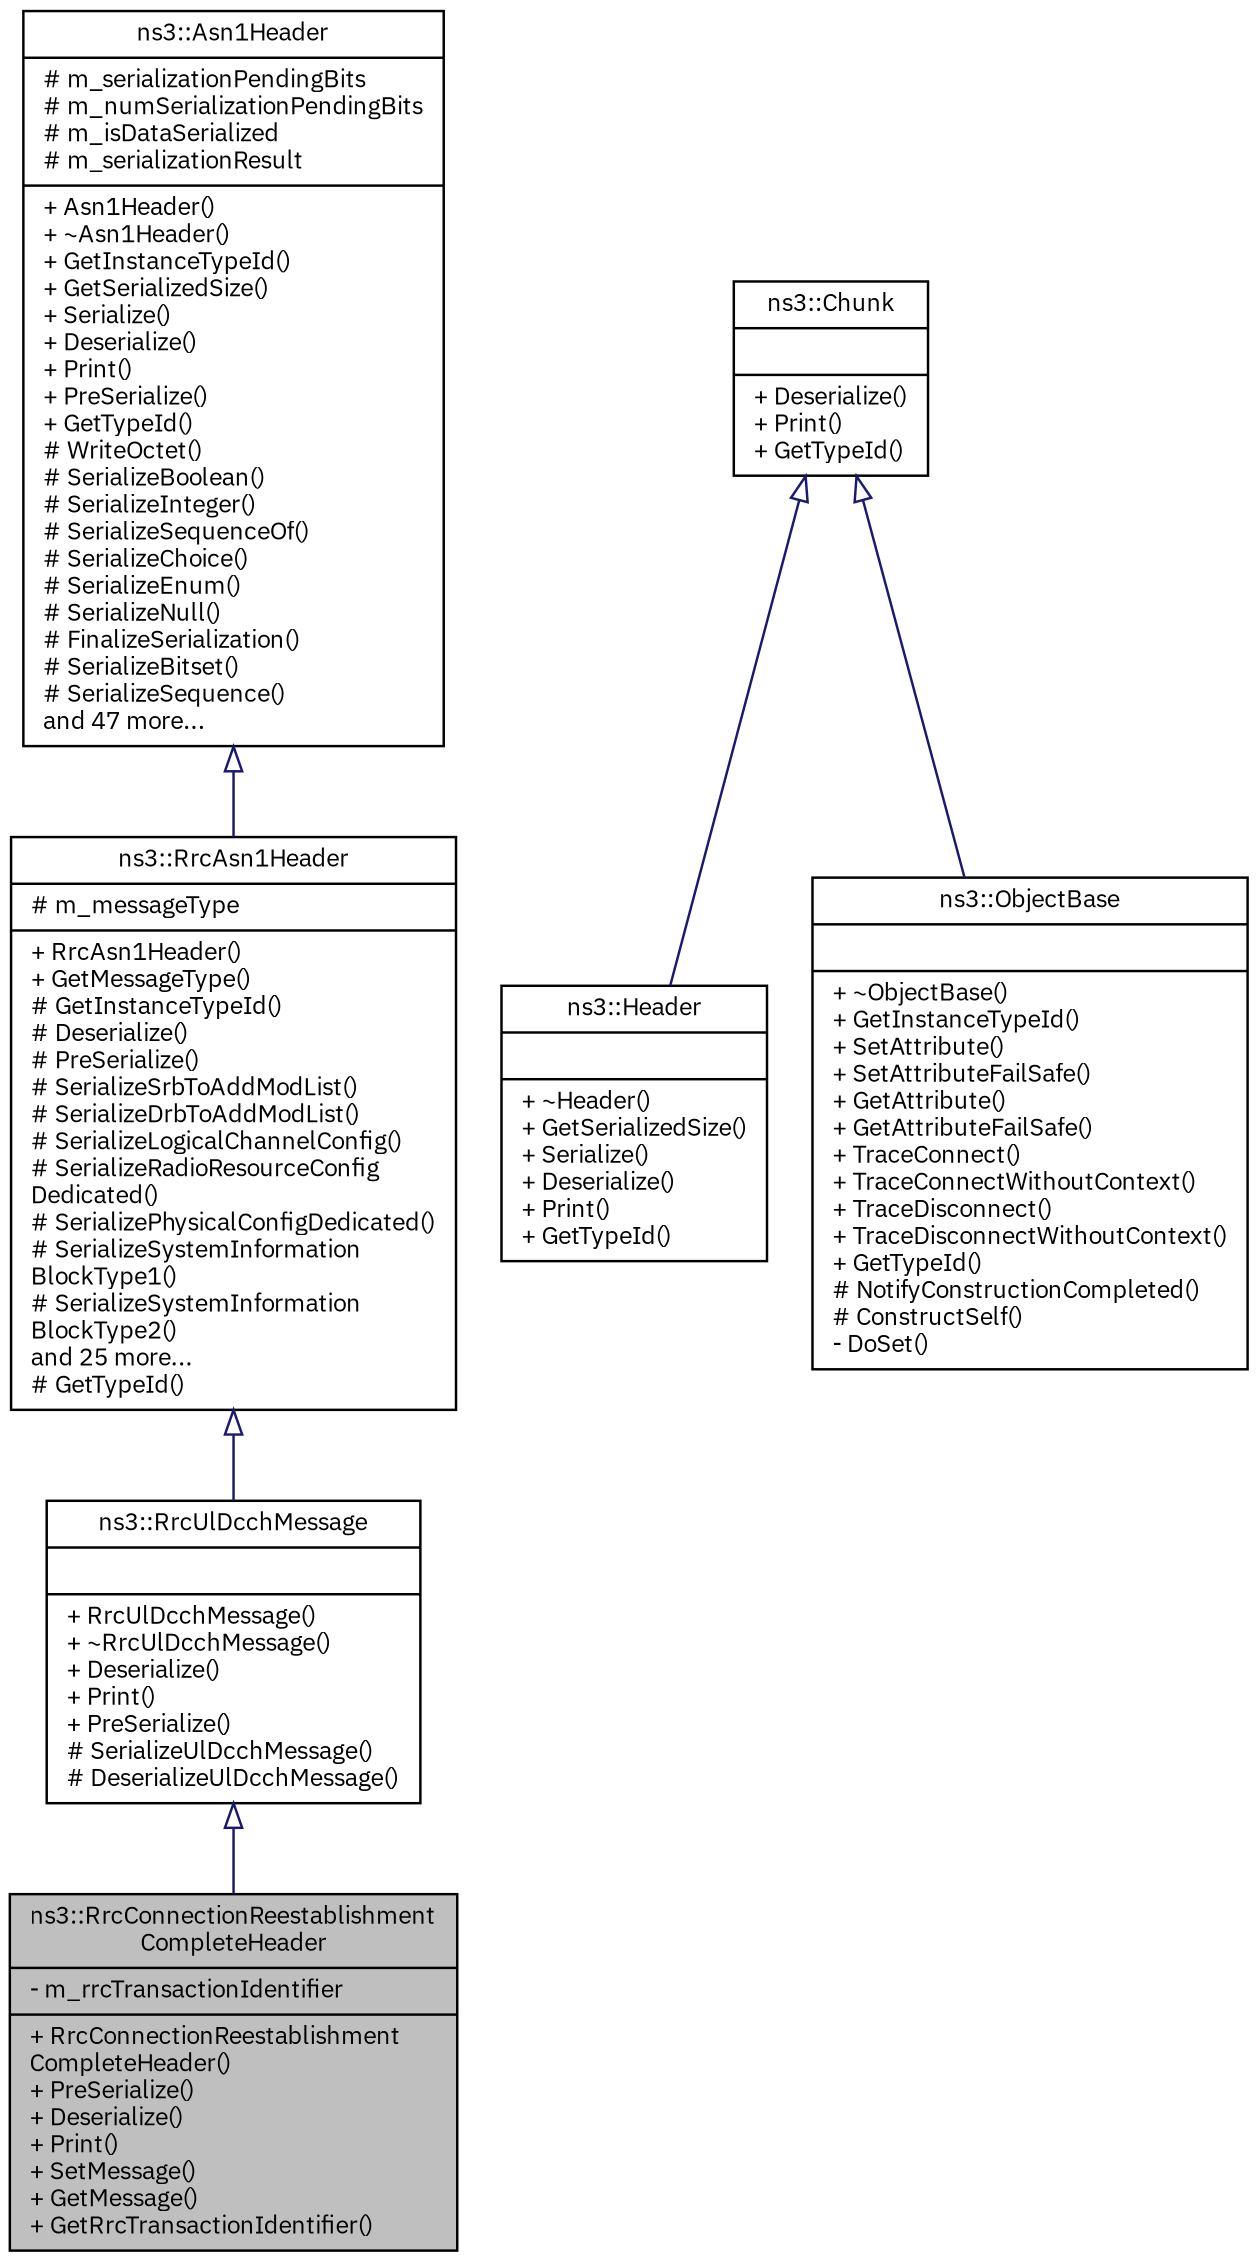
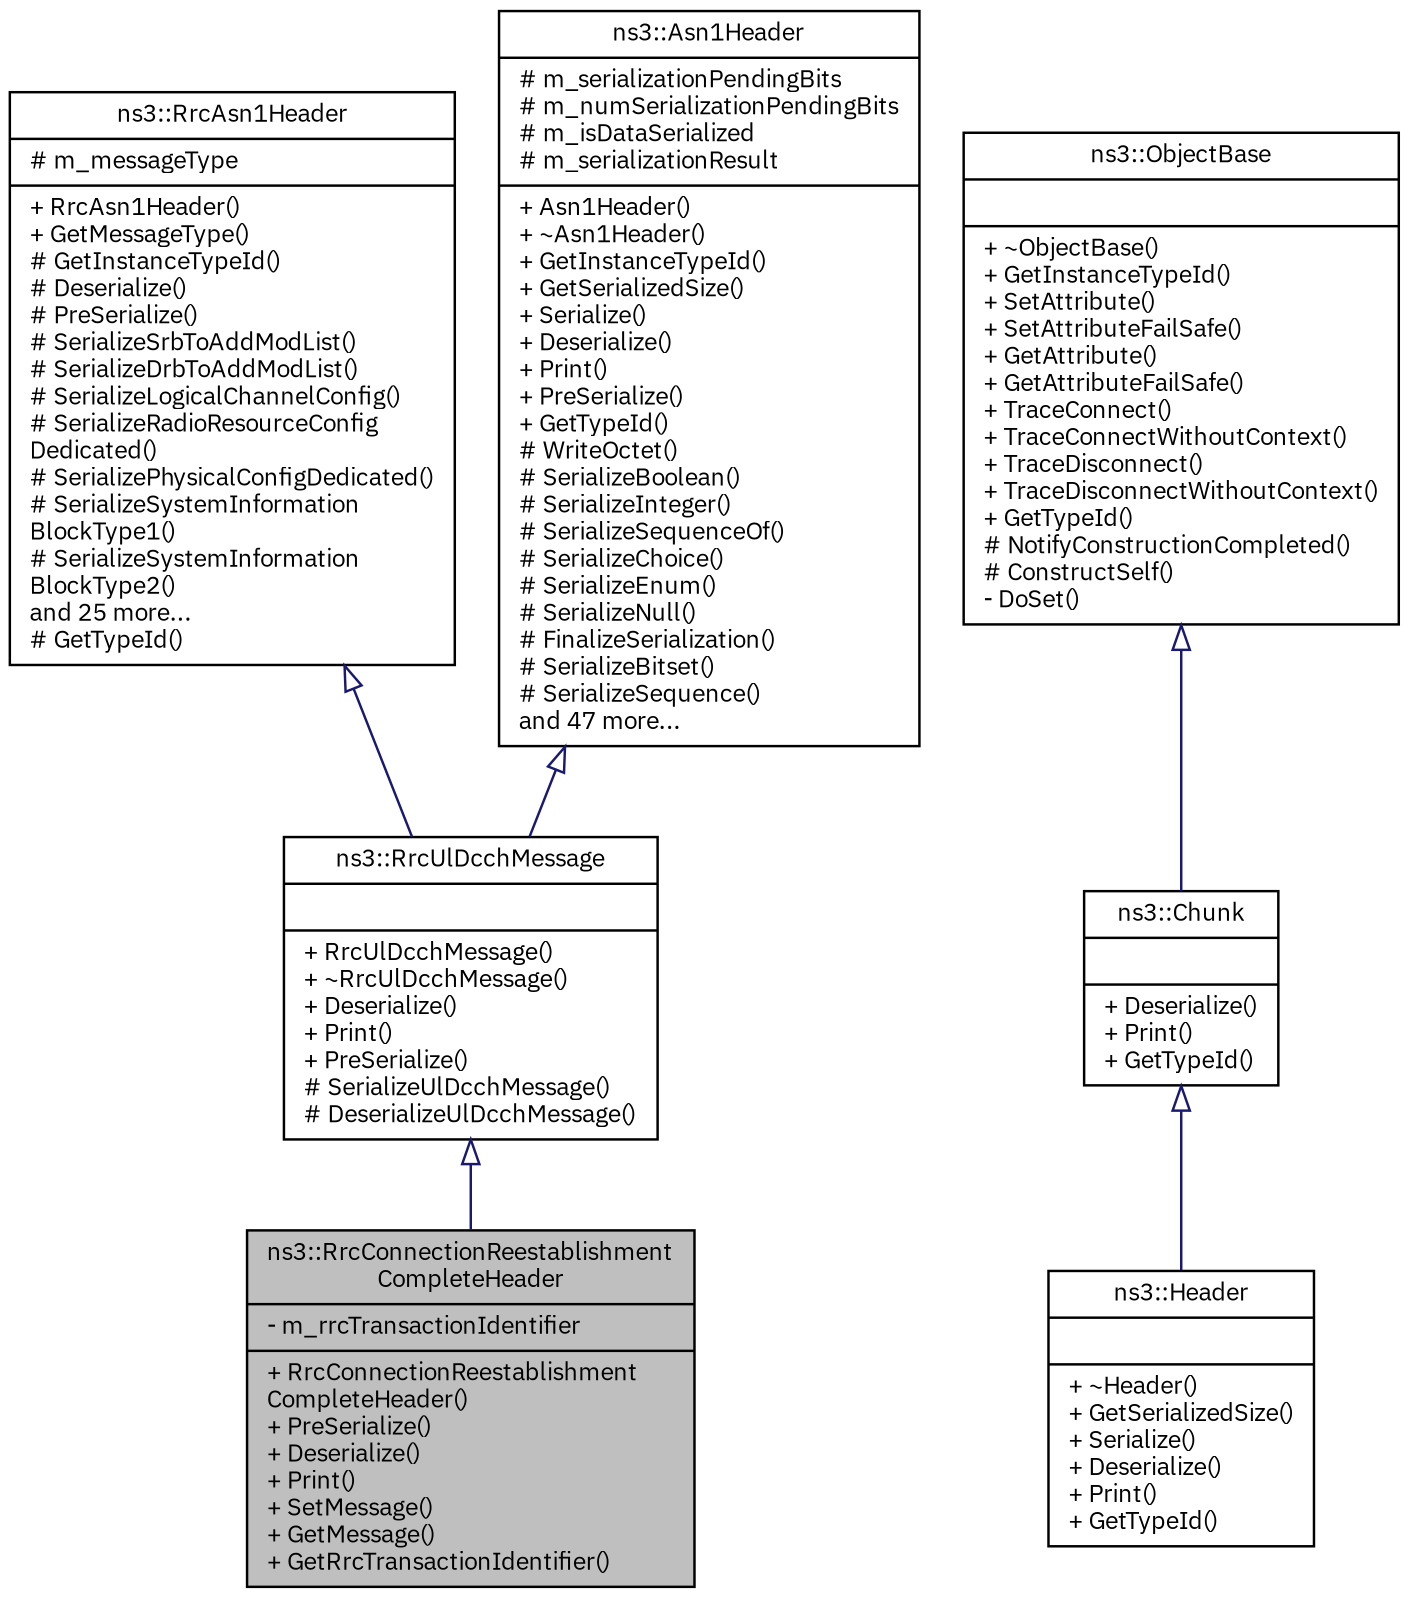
(914, 689) -> (1181, 771)
(234, 804) -> (543, 803)
